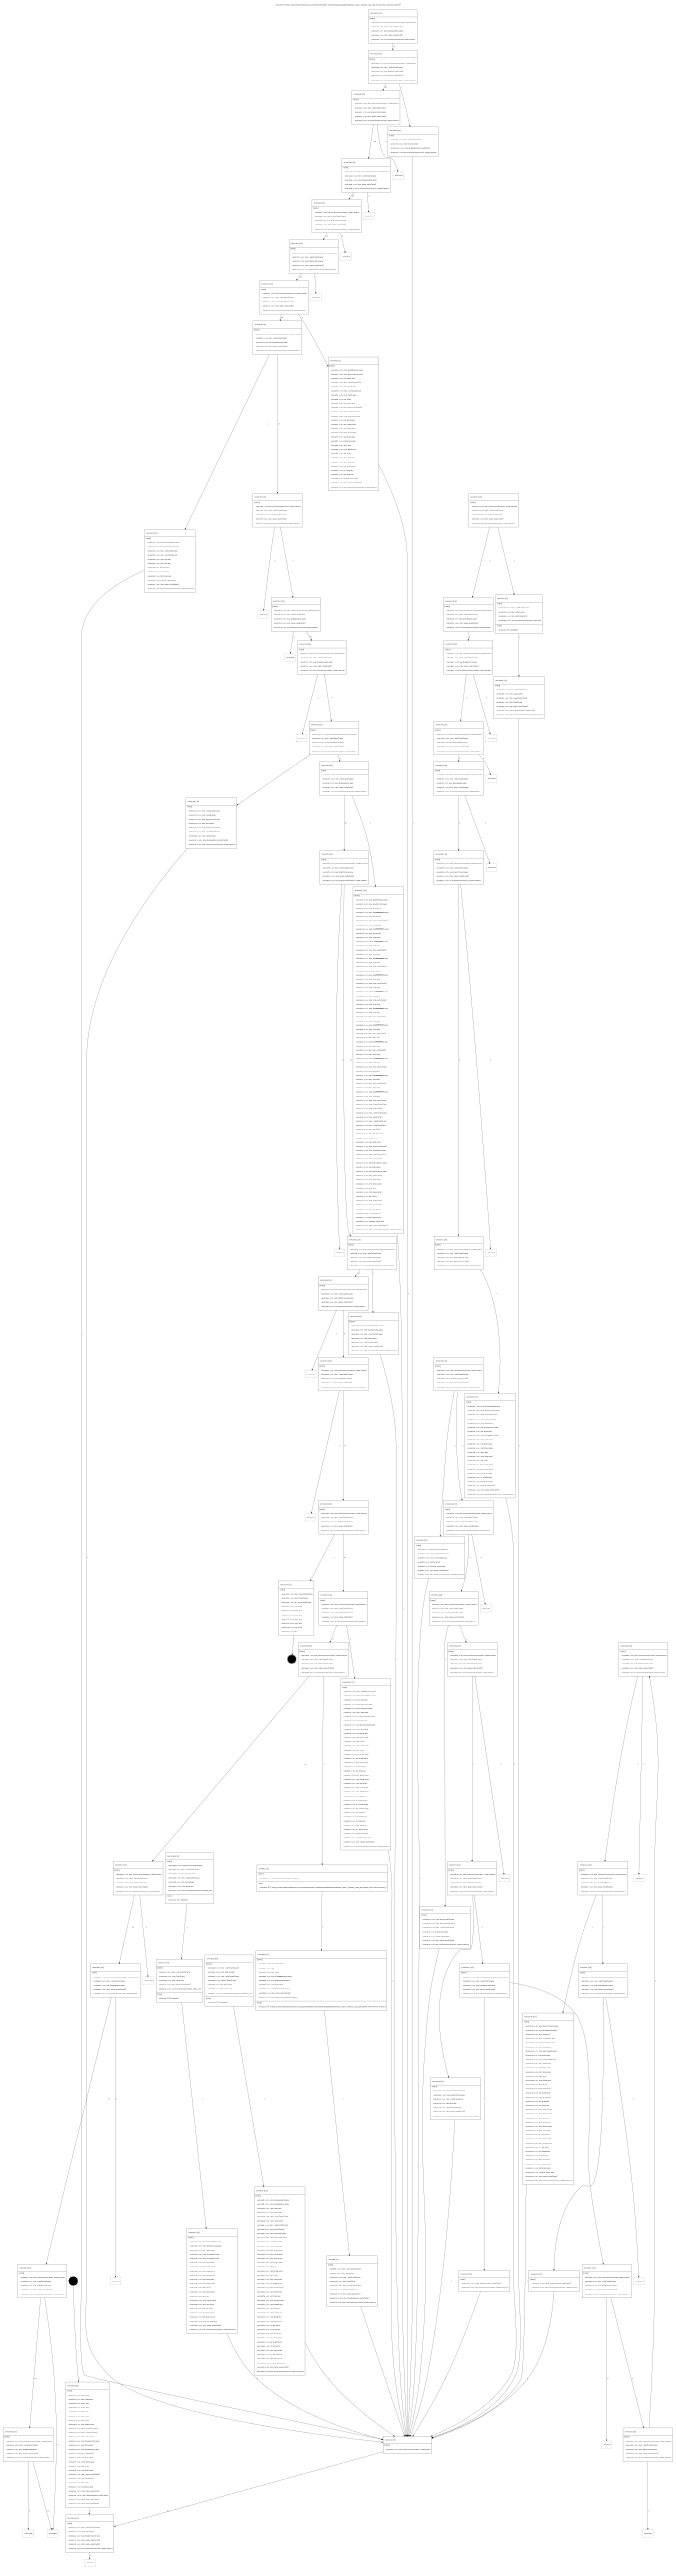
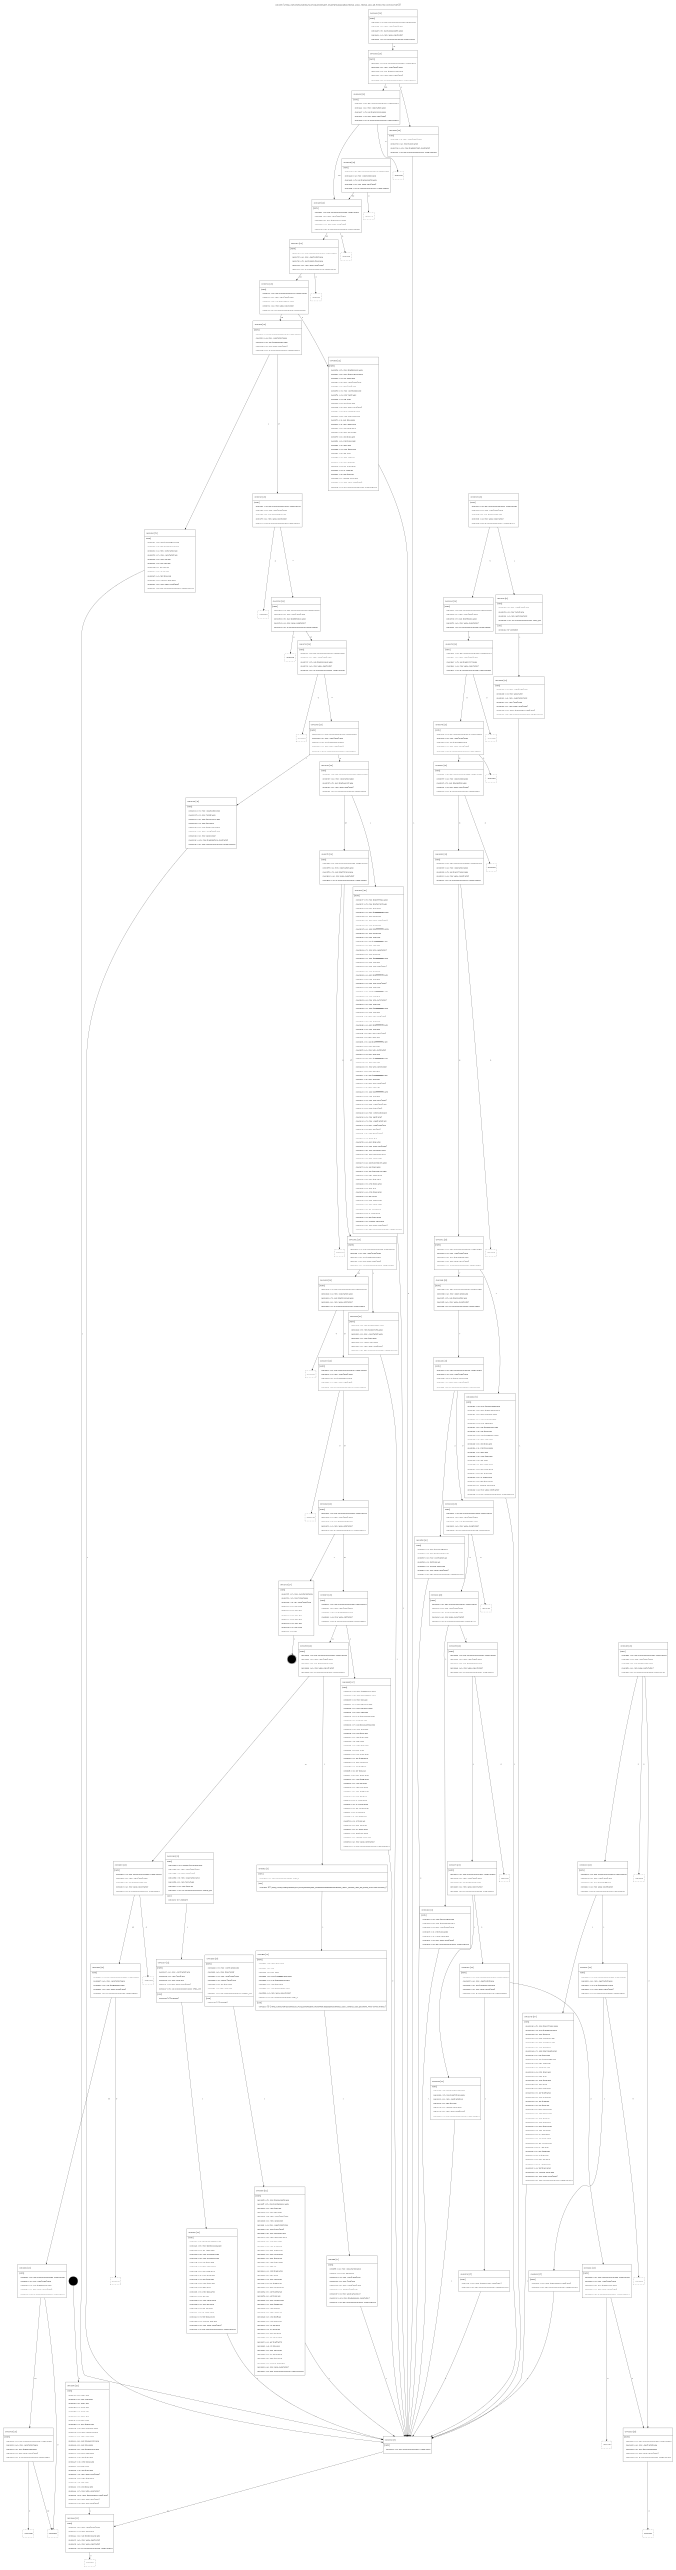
(371, 141) -> (338, 158)
none -> (459, 1294)
(654, 2053) -> (648, 2051)
